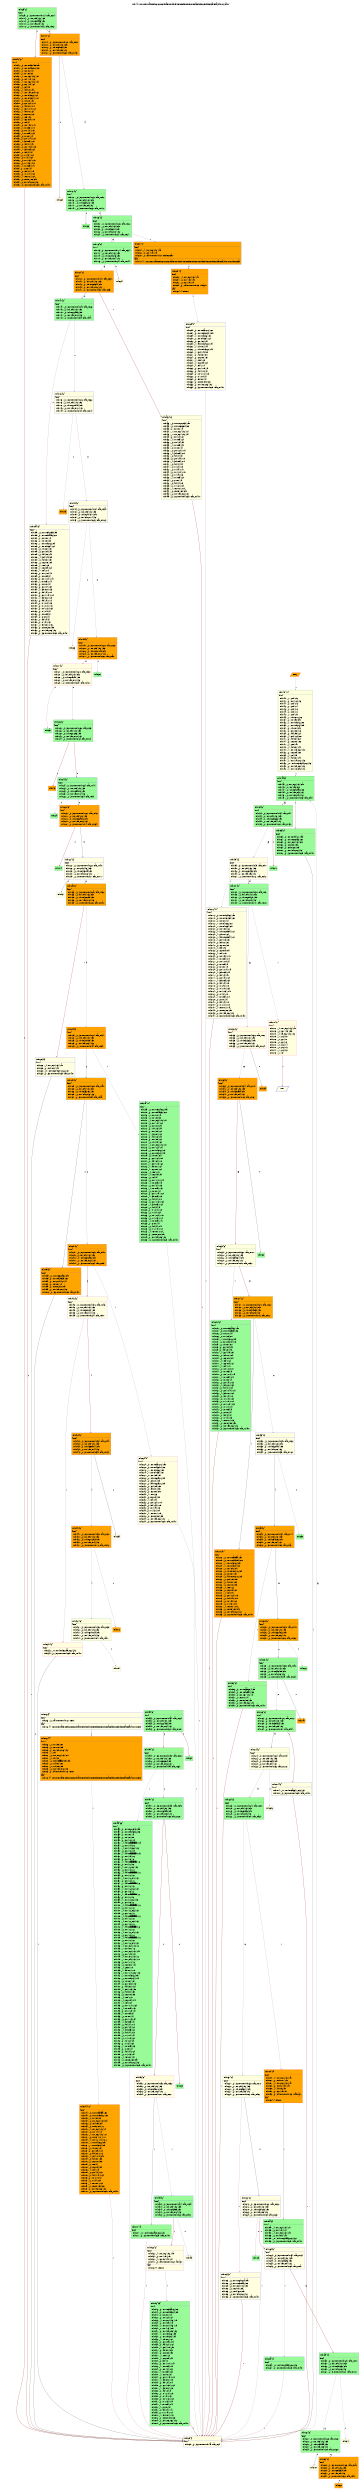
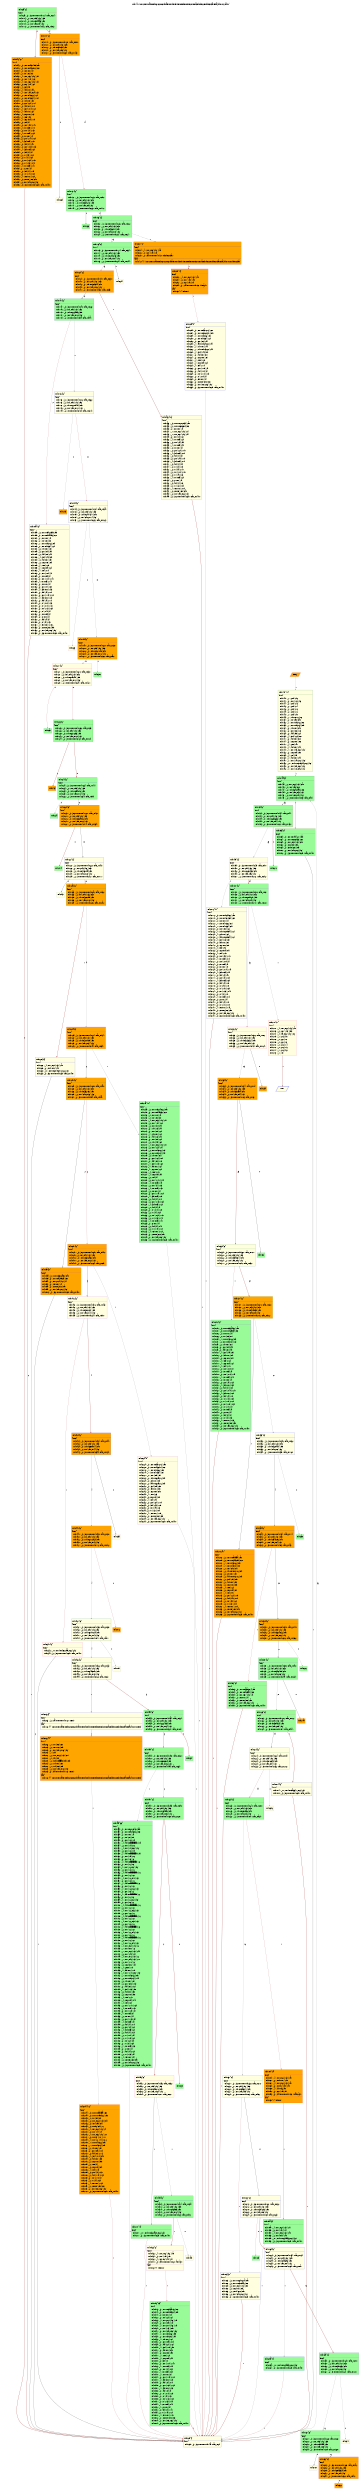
none -> (91, 1669)
